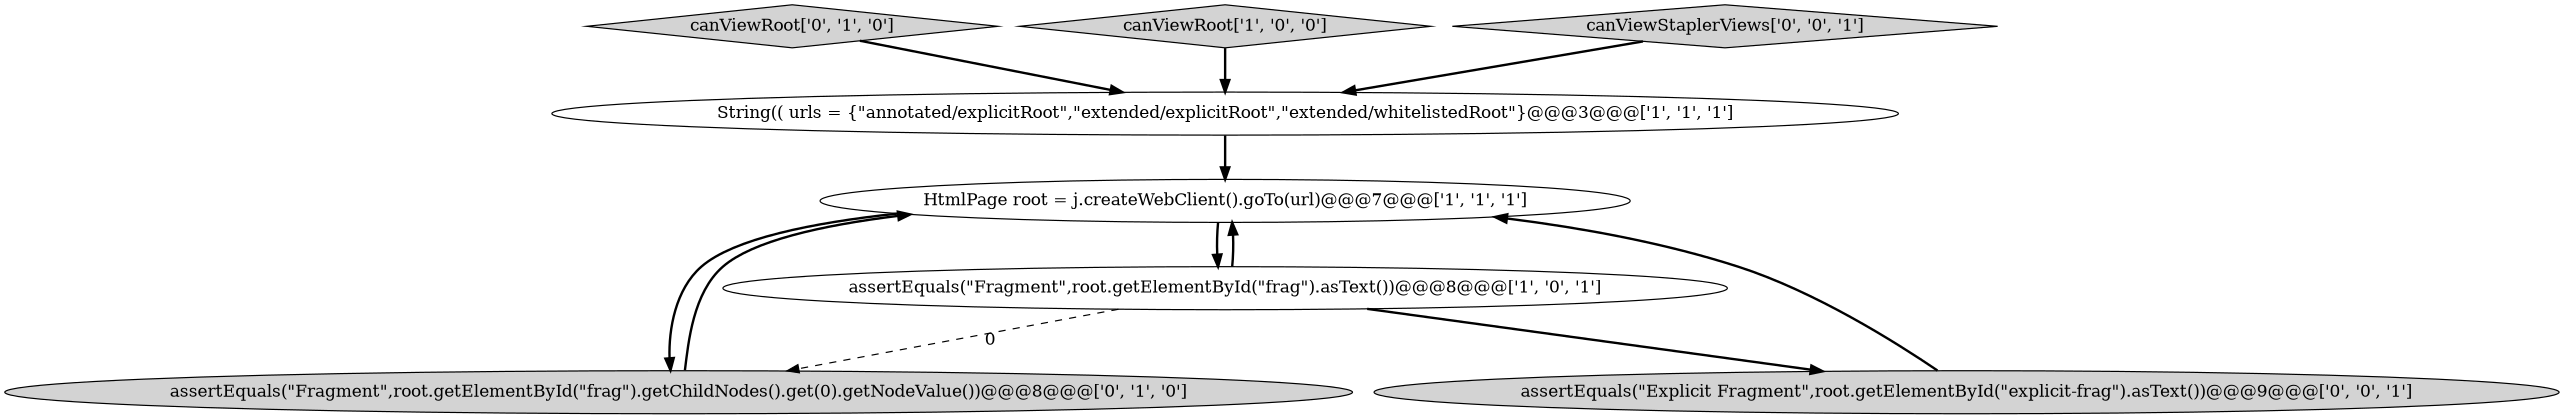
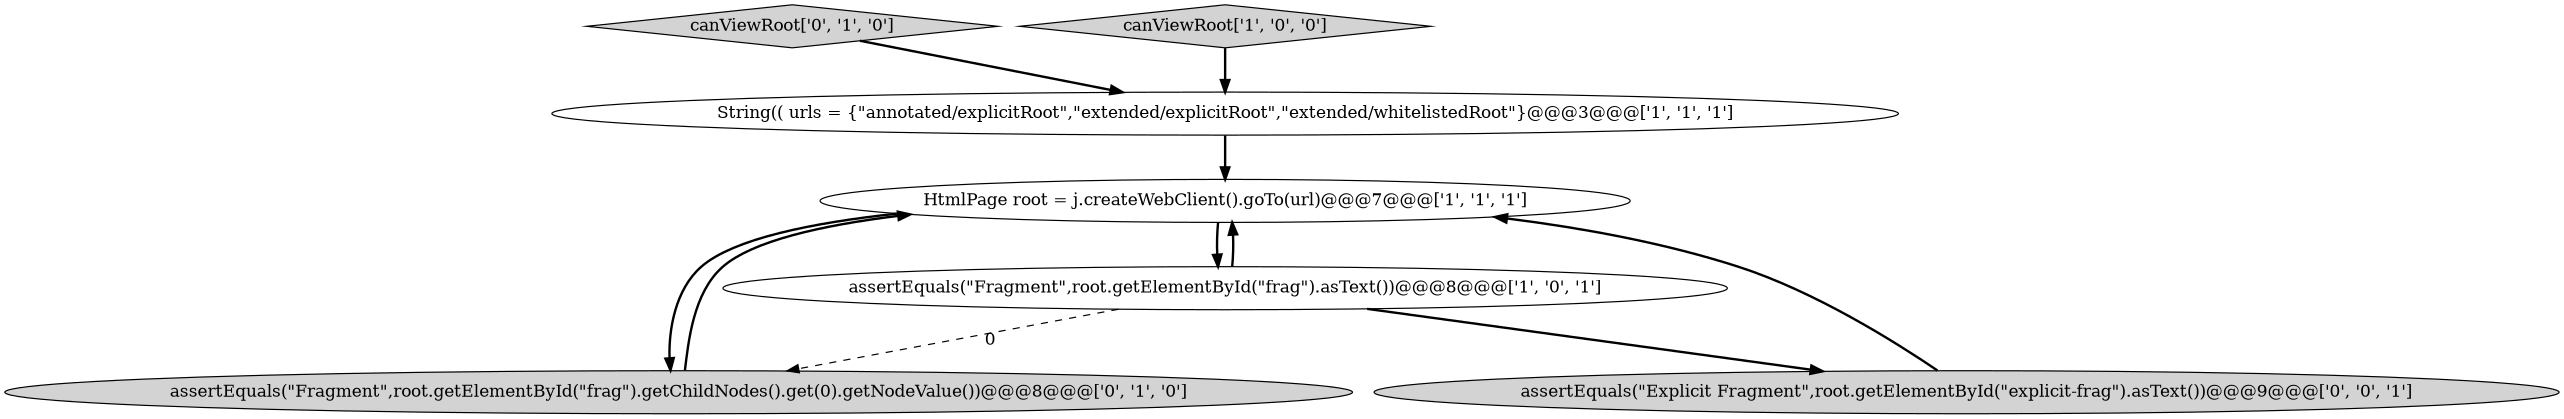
(1725, 26) -> none
